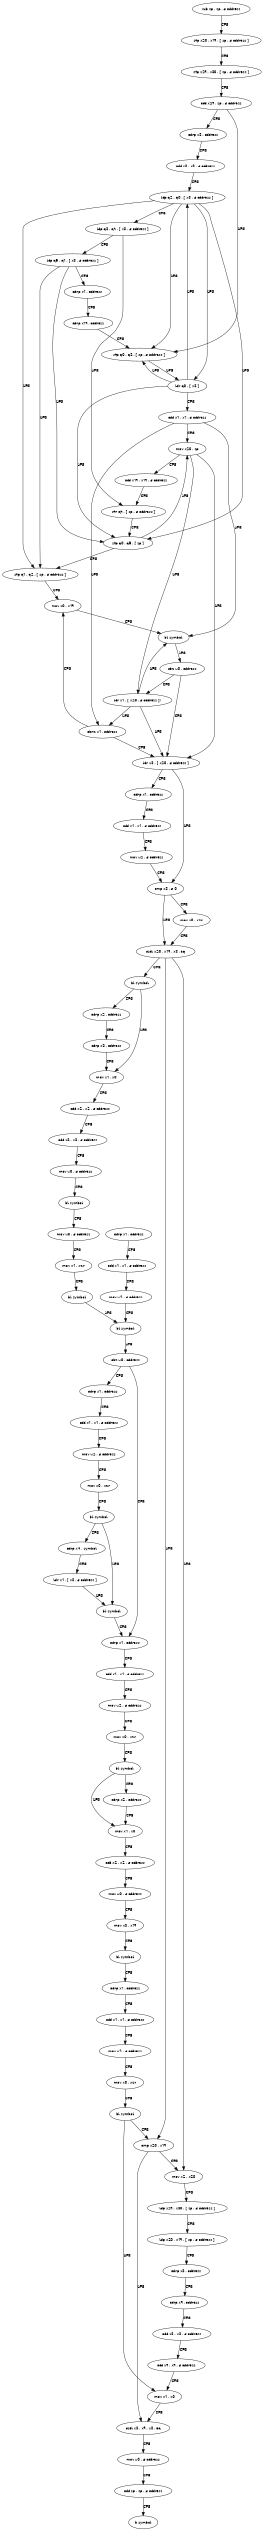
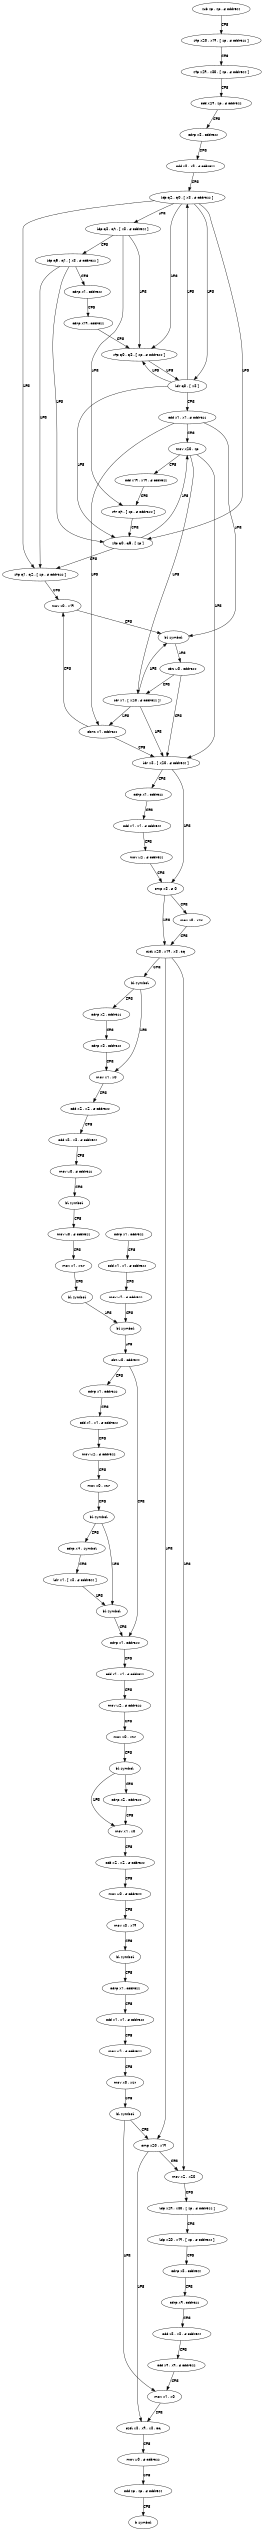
(162, 213) -> (162, 213)
(238, 248) -> (140, 289)
